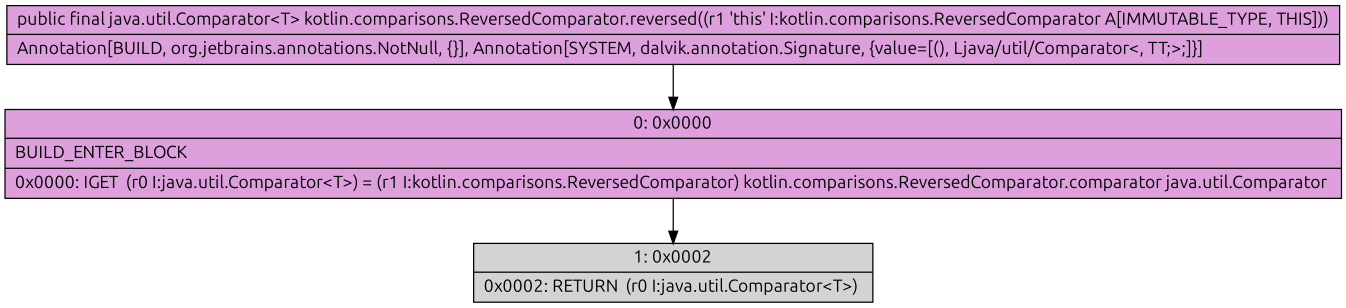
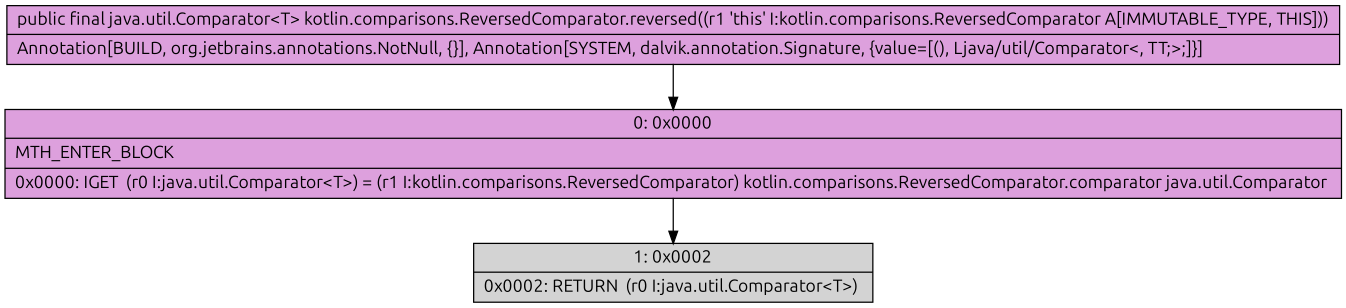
(101, 153) -> (94, 153)
